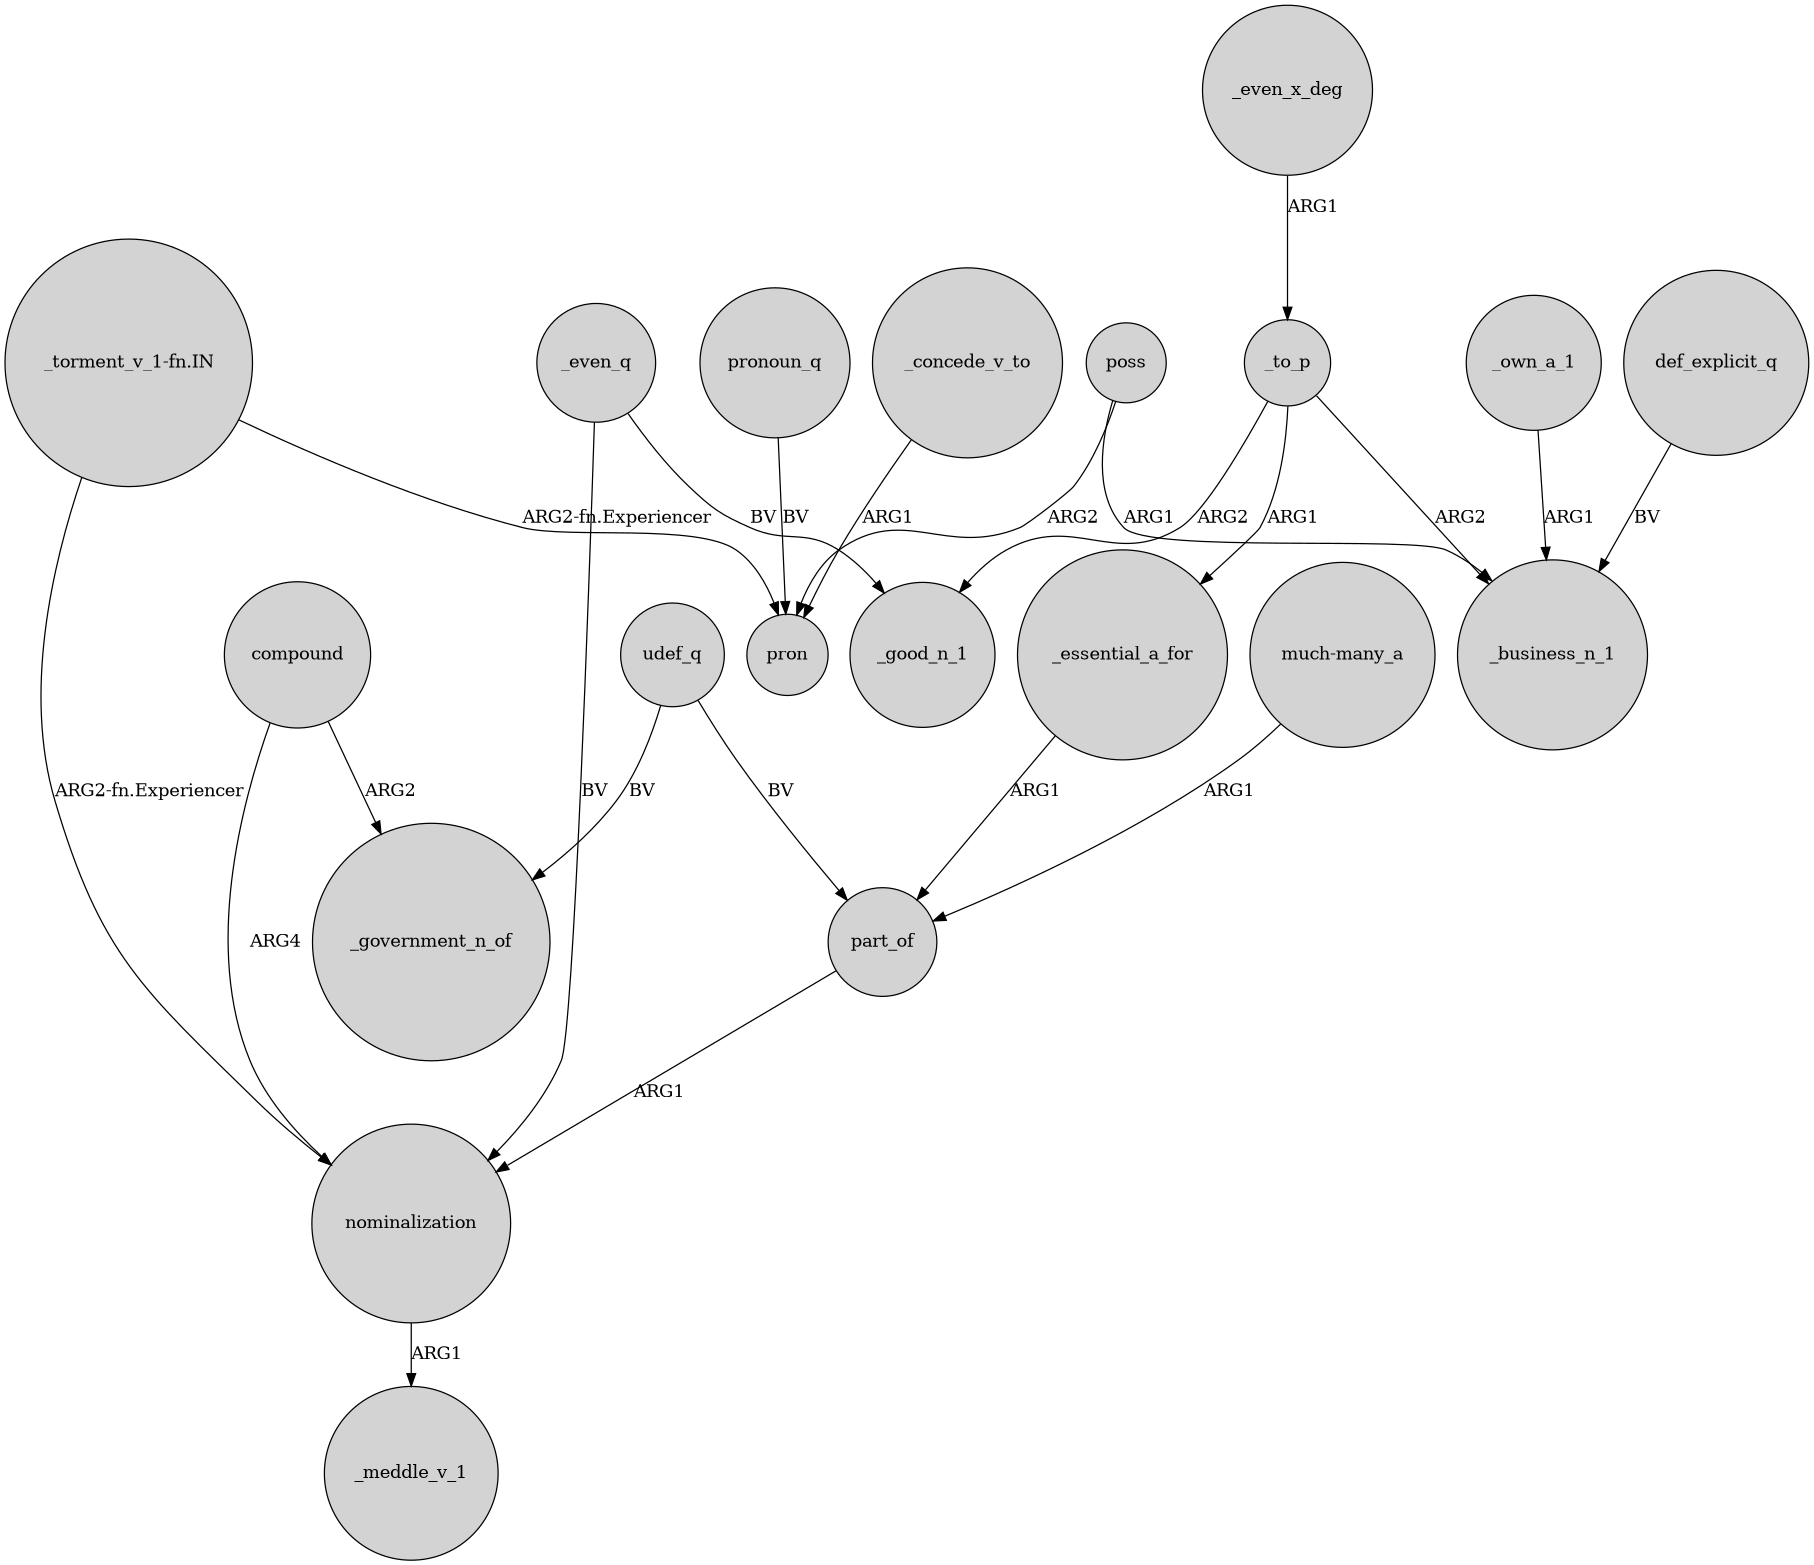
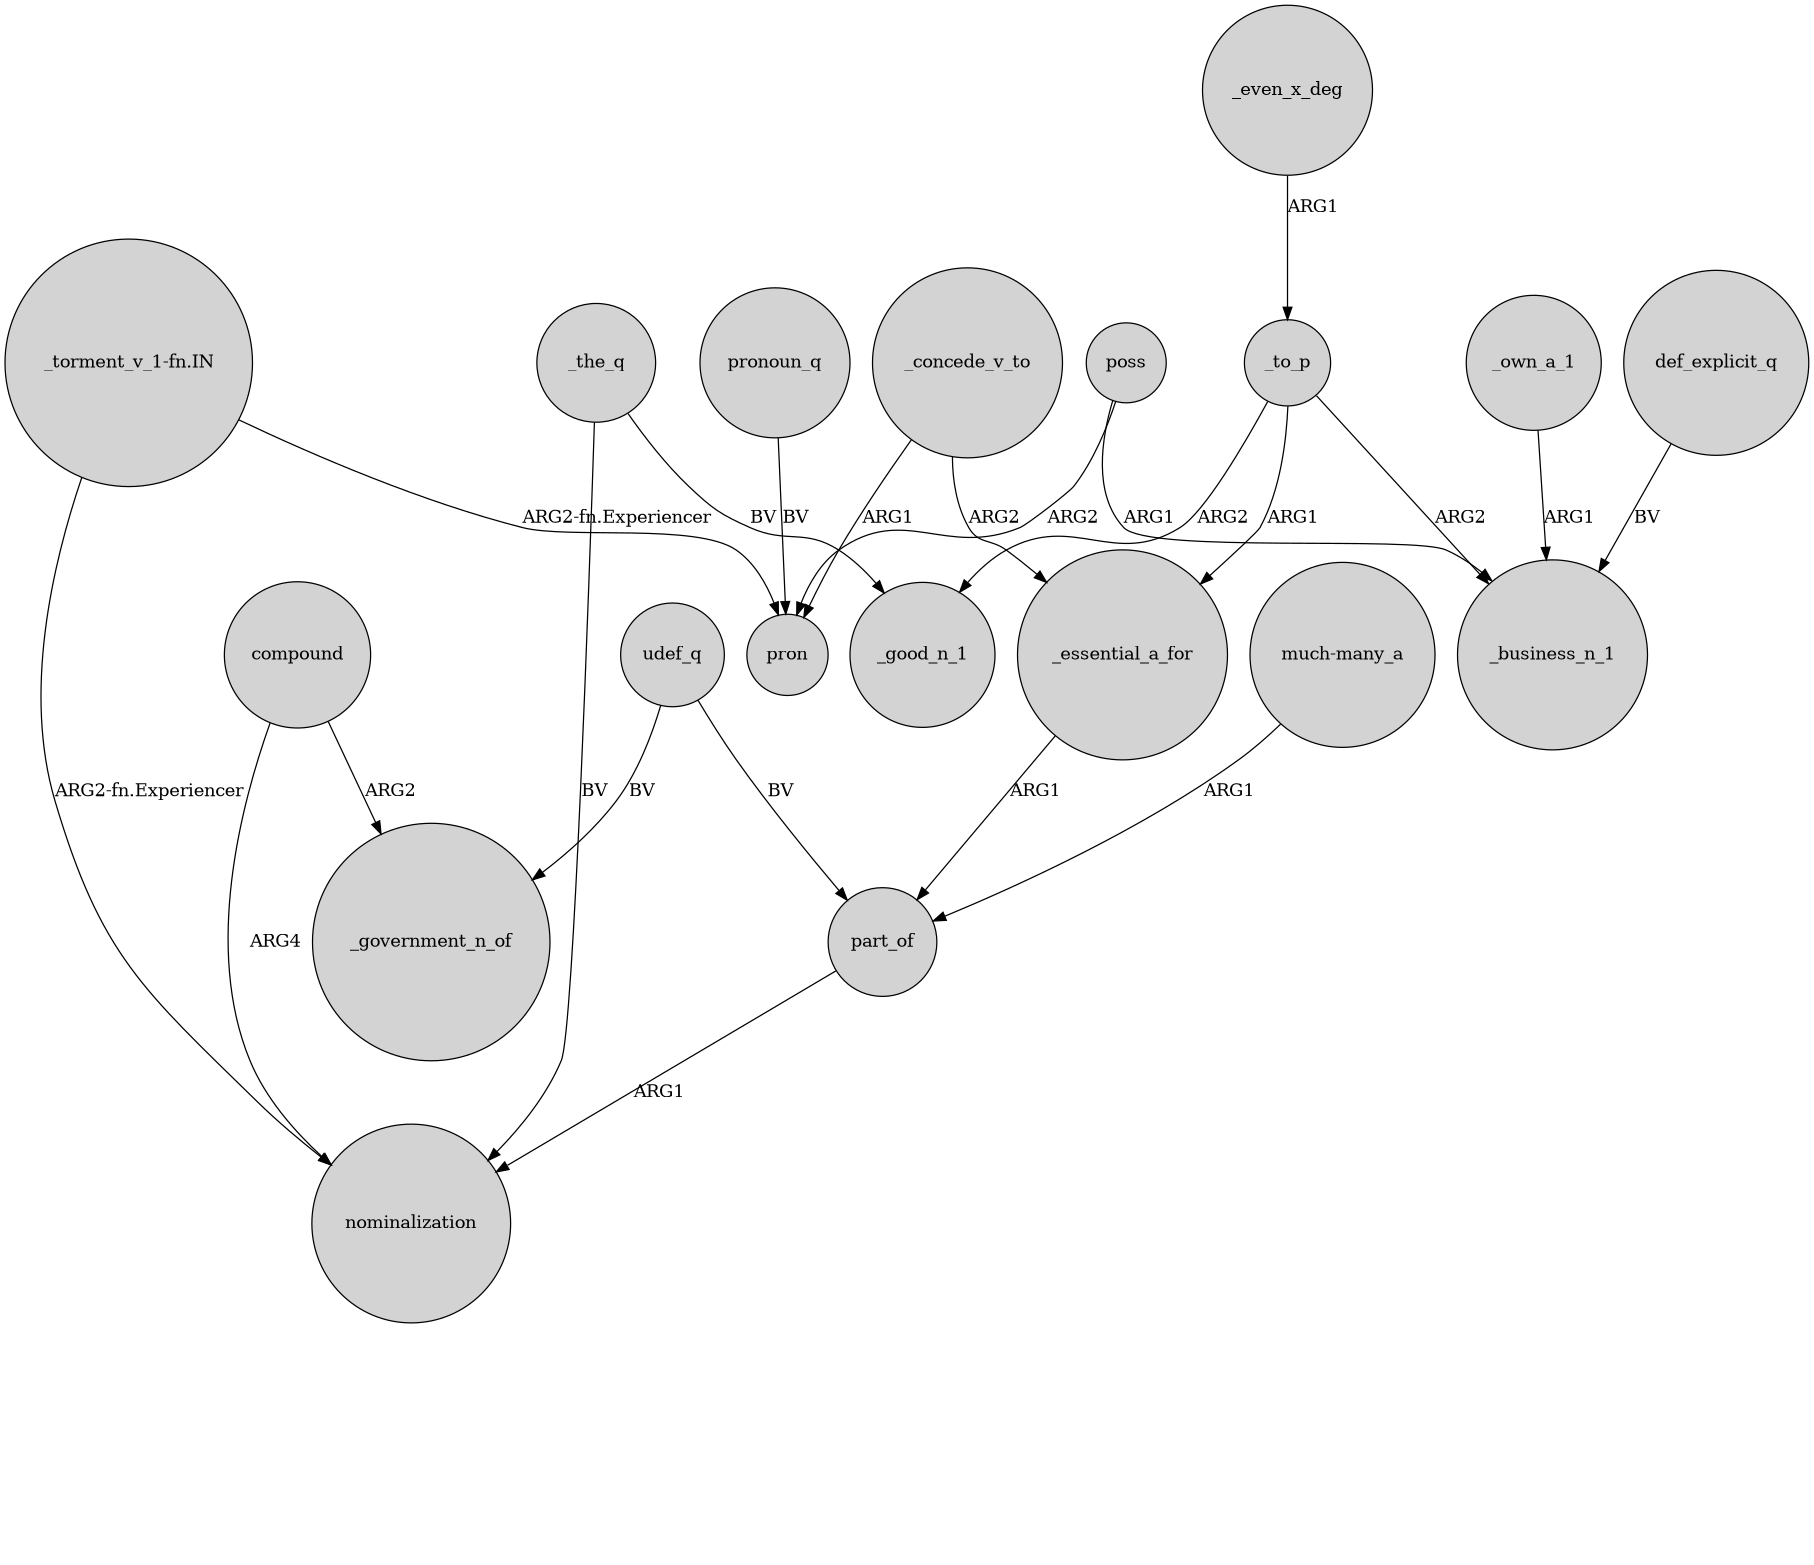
(596, 363) -> (596, 363)
none -> (970, 529)
(411, 1473) -> none
